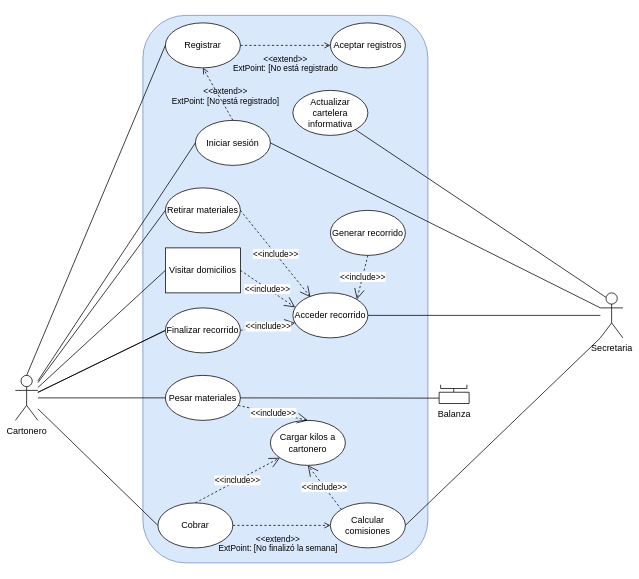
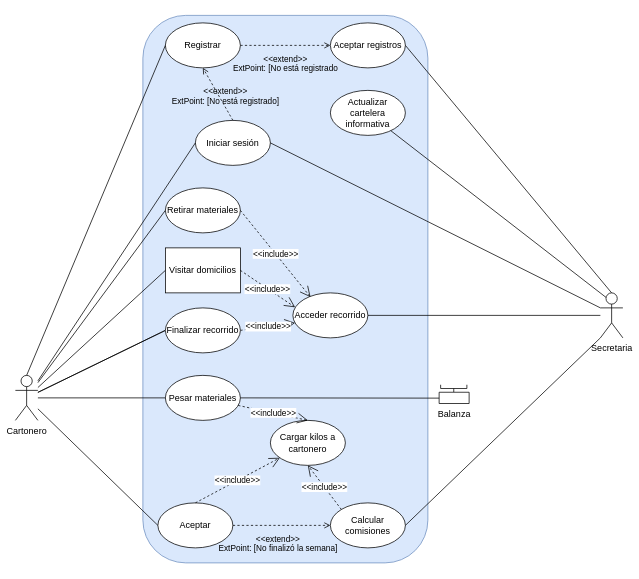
(330, 113) -> (368, 113)
none -> (509, 169)
(368, 233) -> none
(363, 276) -> none
(195, 525) -> (195, 525)
